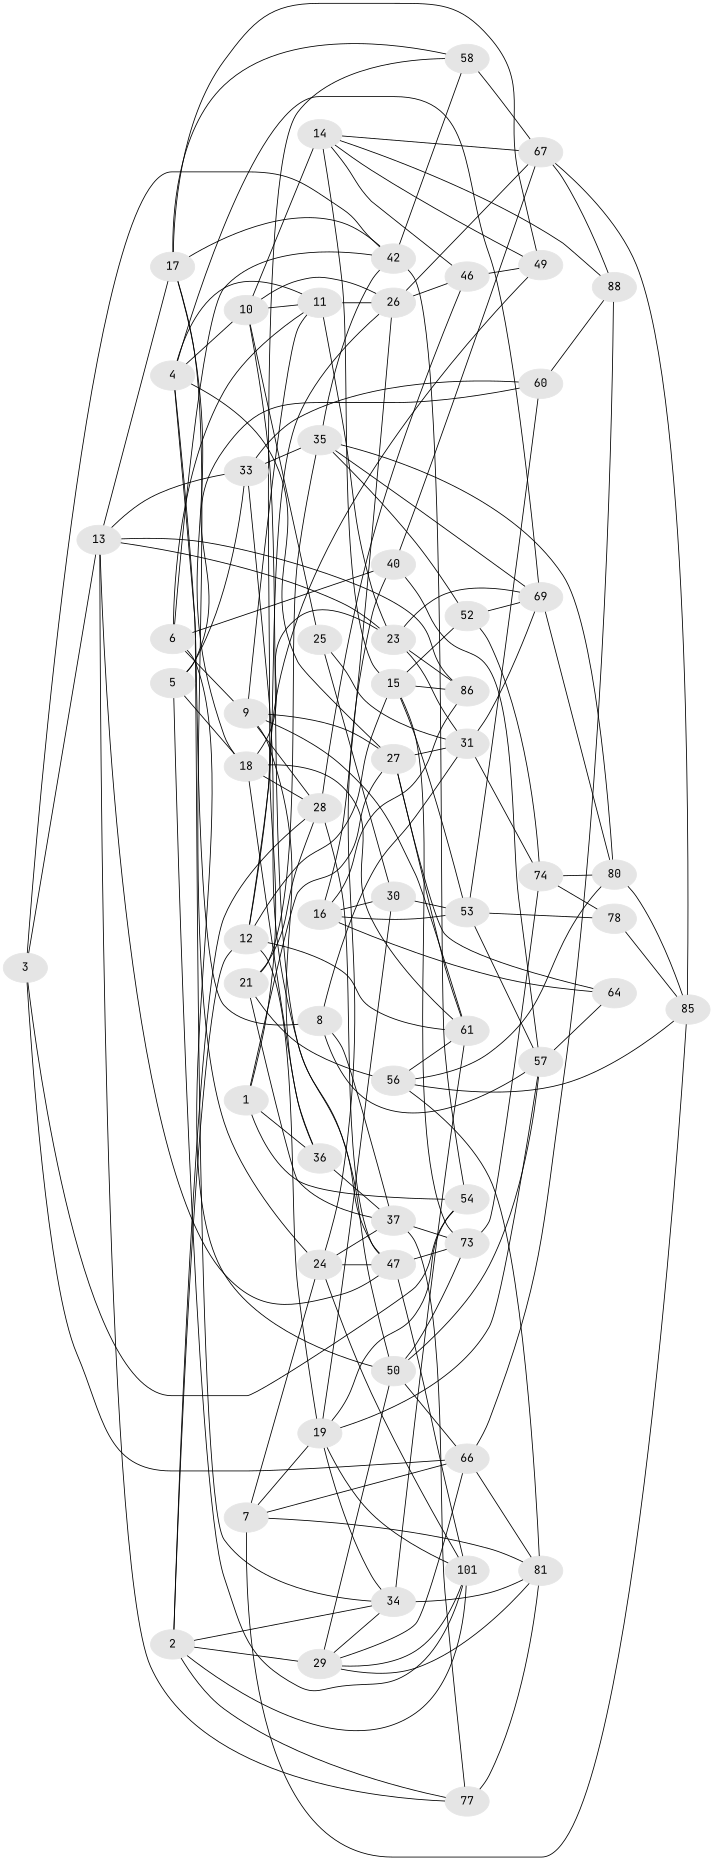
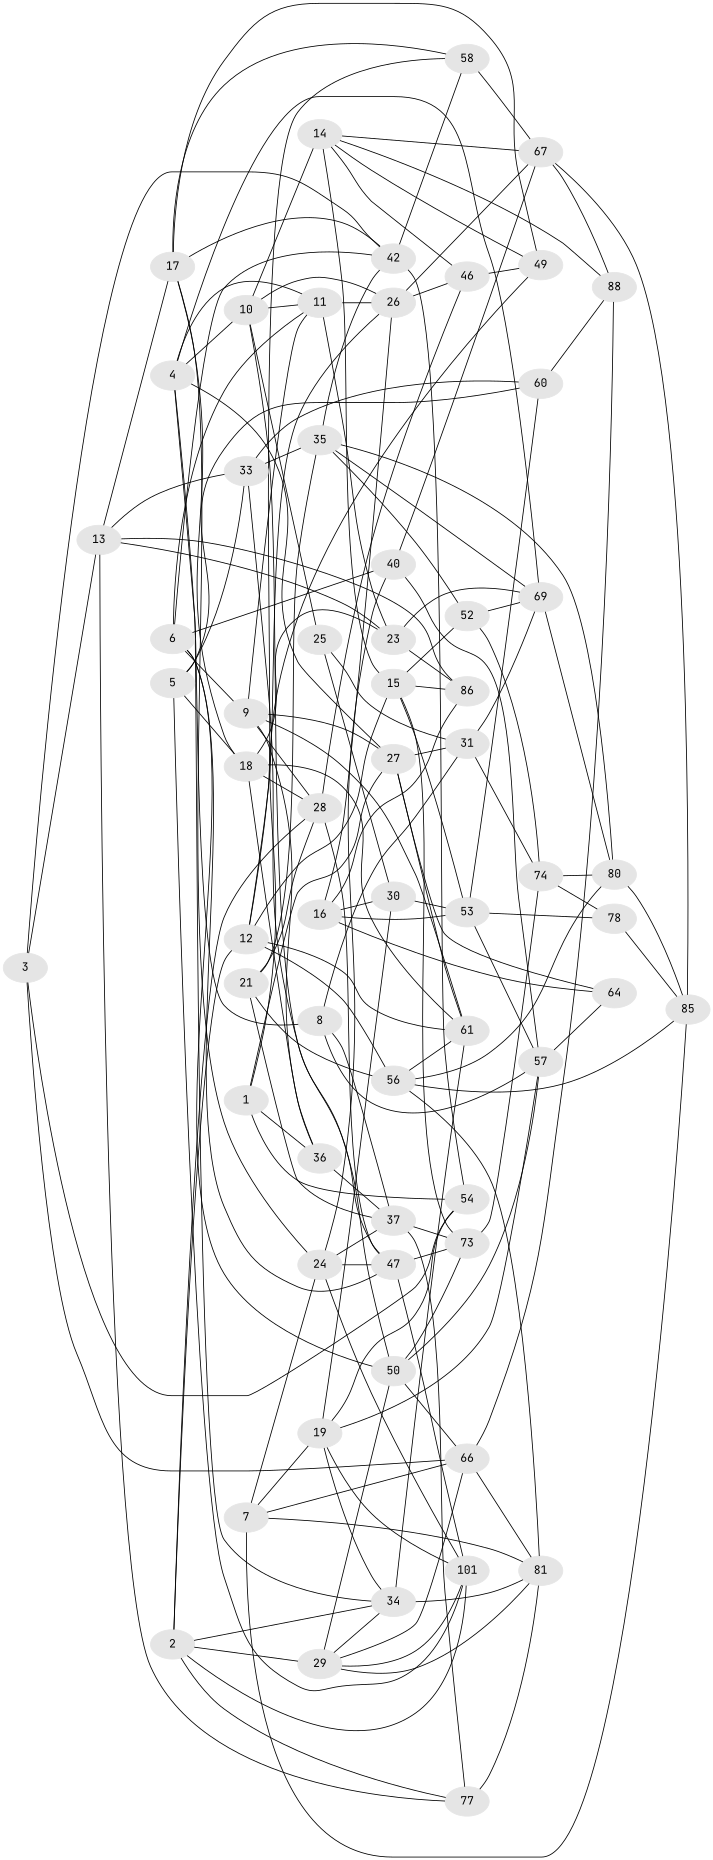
(435, 695) -> none
(139, 1006) -> (209, 1119)
(293, 1195) -> (337, 995)
